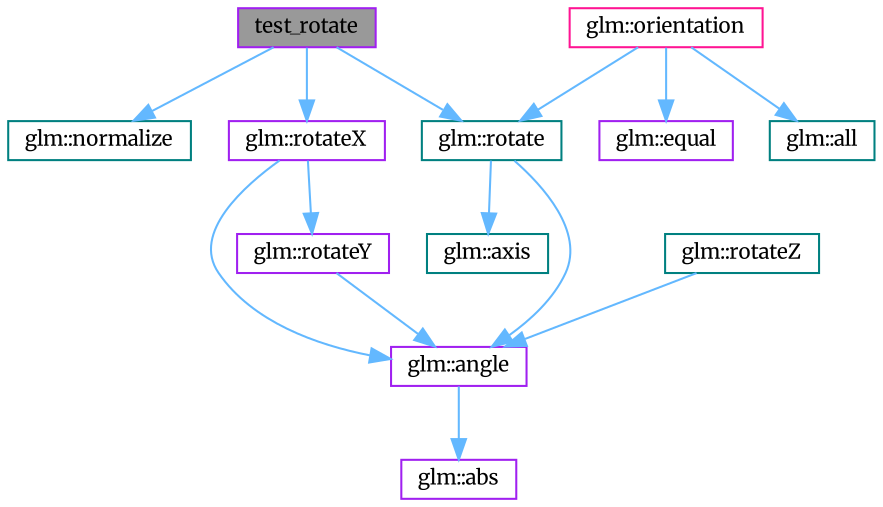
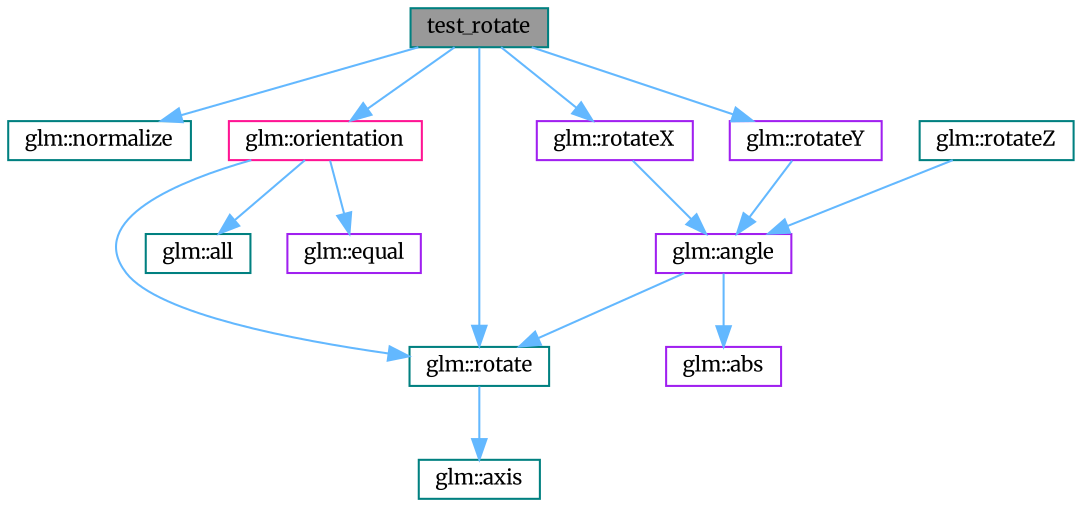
(307, 28) -> (479, 28)
none -> (411, 78)
(309, 187) -> (632, 81)
(570, 250) -> (611, 306)
